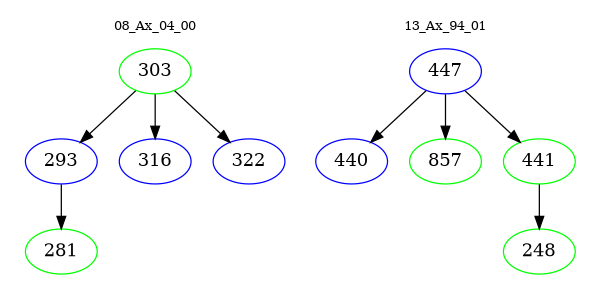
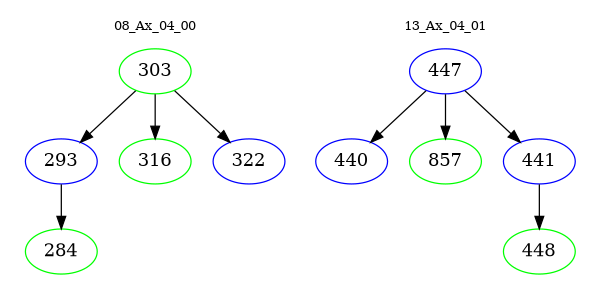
(445, 27) -> (445, 27)
(155, 161) -> (155, 161)
(539, 161) -> (539, 161)
(61, 252) -> (61, 252)
(539, 252) -> (539, 252)
